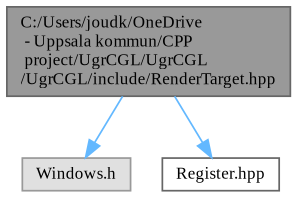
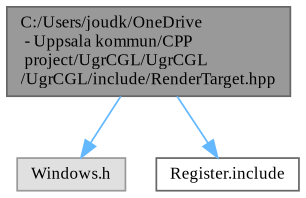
(221, 174) -> (228, 174)
